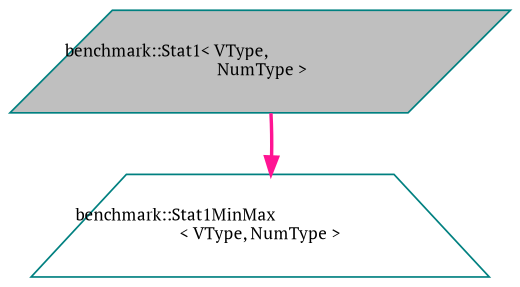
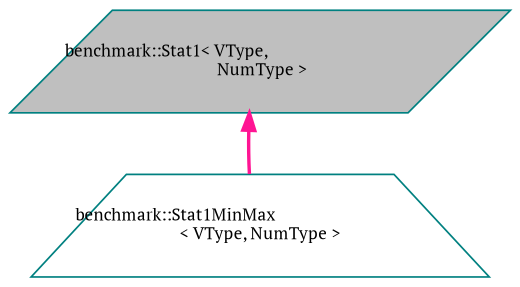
(272, 135) -> (249, 152)
